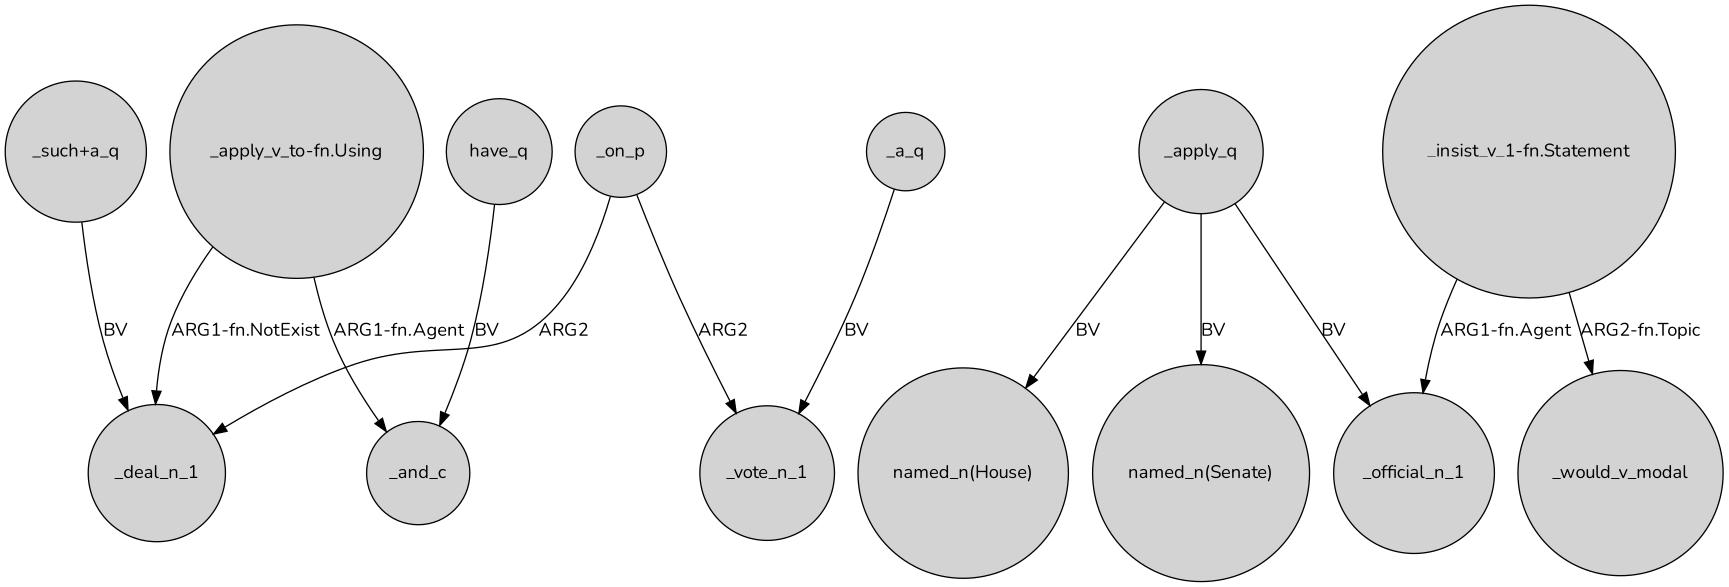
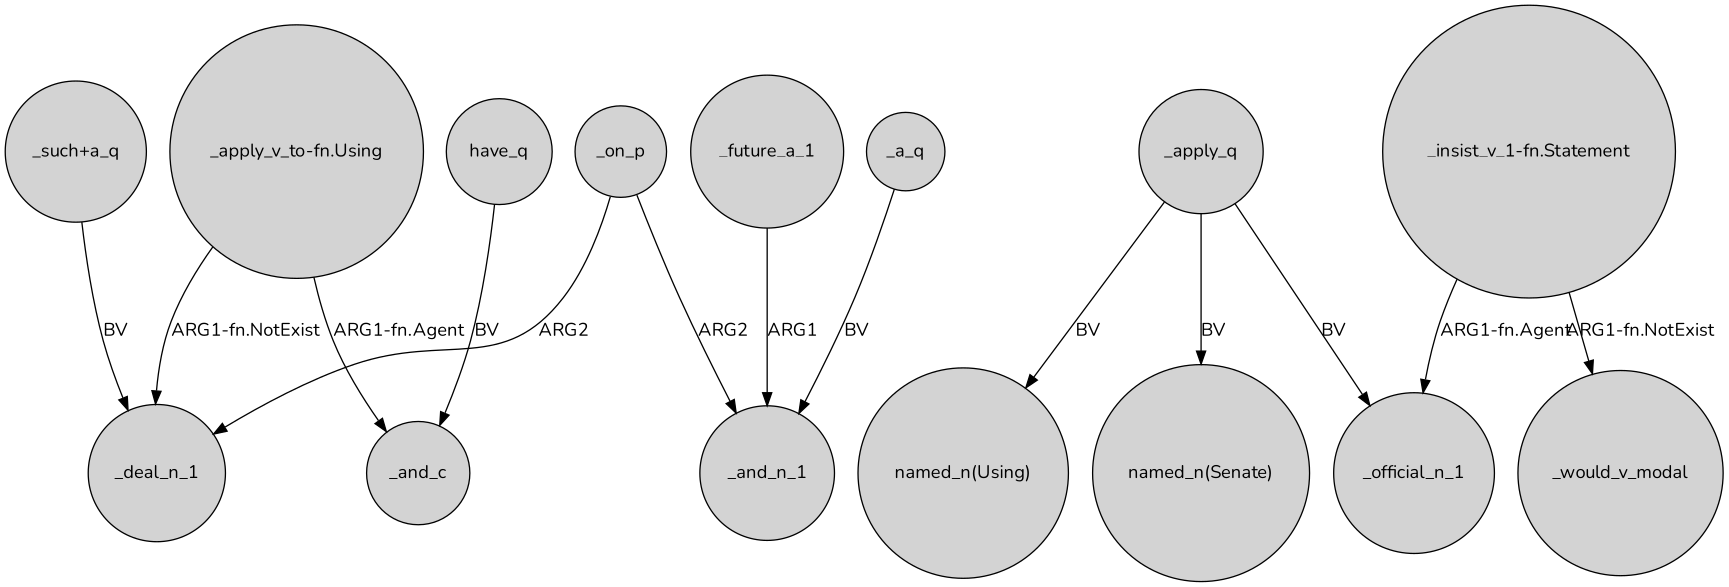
none -> (767, 152)
(1641, 331) -> (1641, 331)
(767, 473) -> (767, 473)
(963, 473) -> (963, 473)
